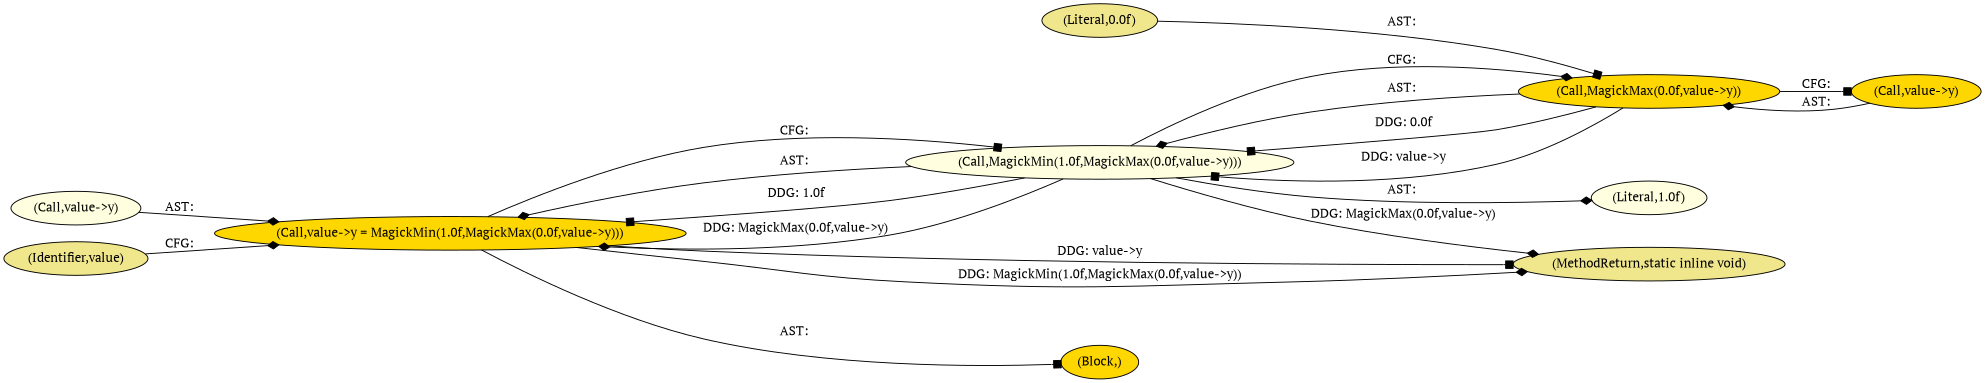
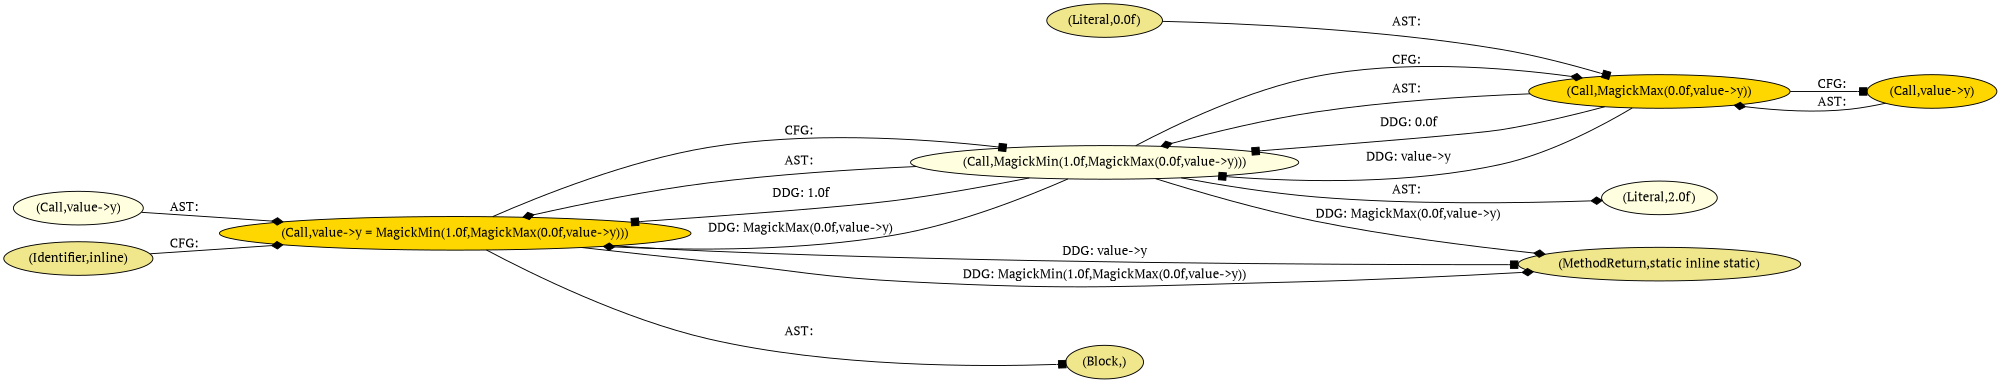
(1649, 198) -> (1659, 198)
(76, 259) -> (78, 259)
(1649, 264) -> (1659, 264)
(1100, 362) -> (1105, 362)
